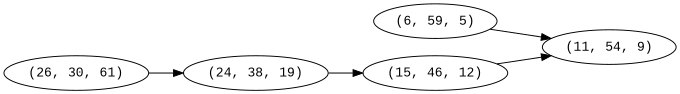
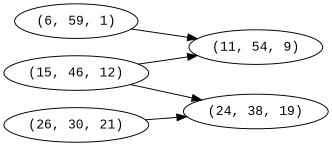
(435, 21) -> (76, 21)
(76, 73) -> (76, 125)
(341, 73) -> (161, 91)
